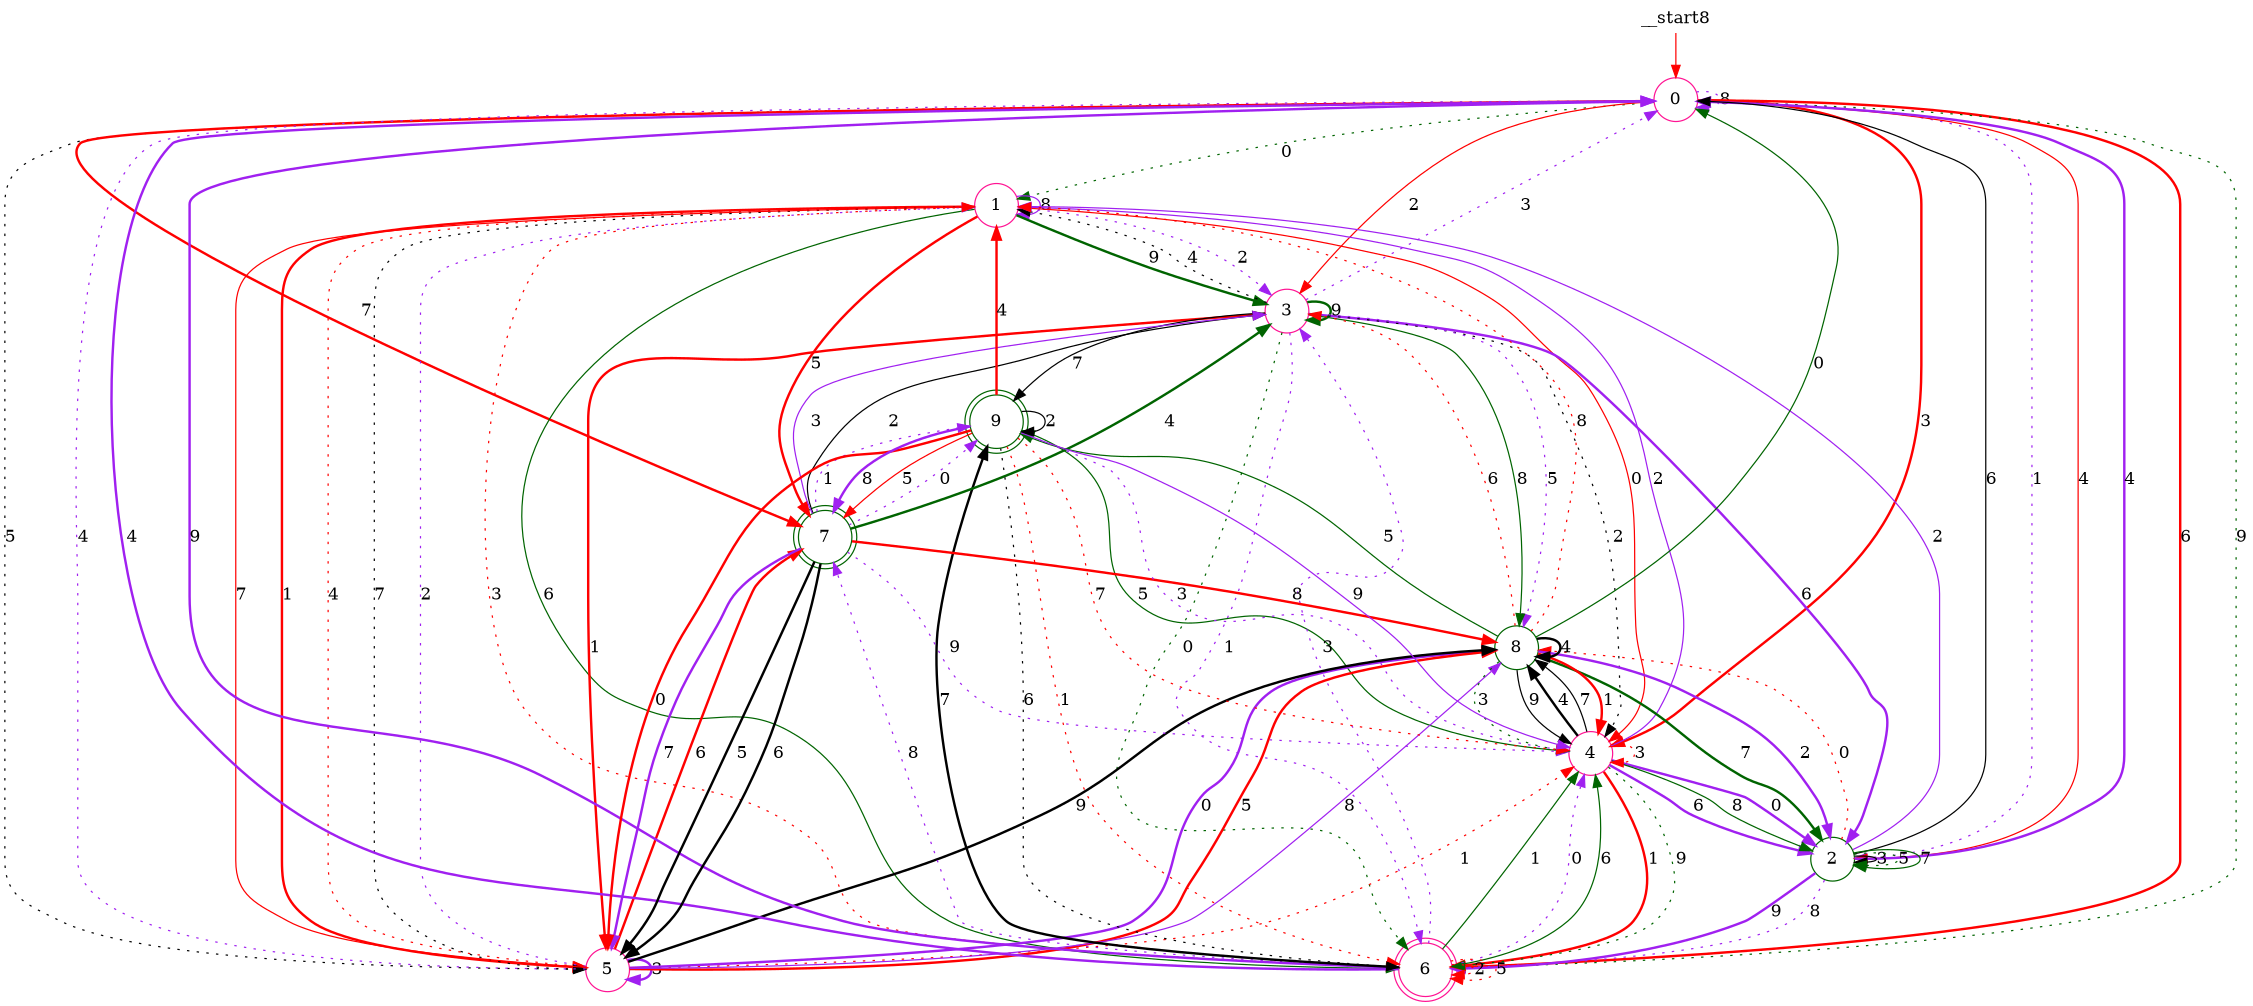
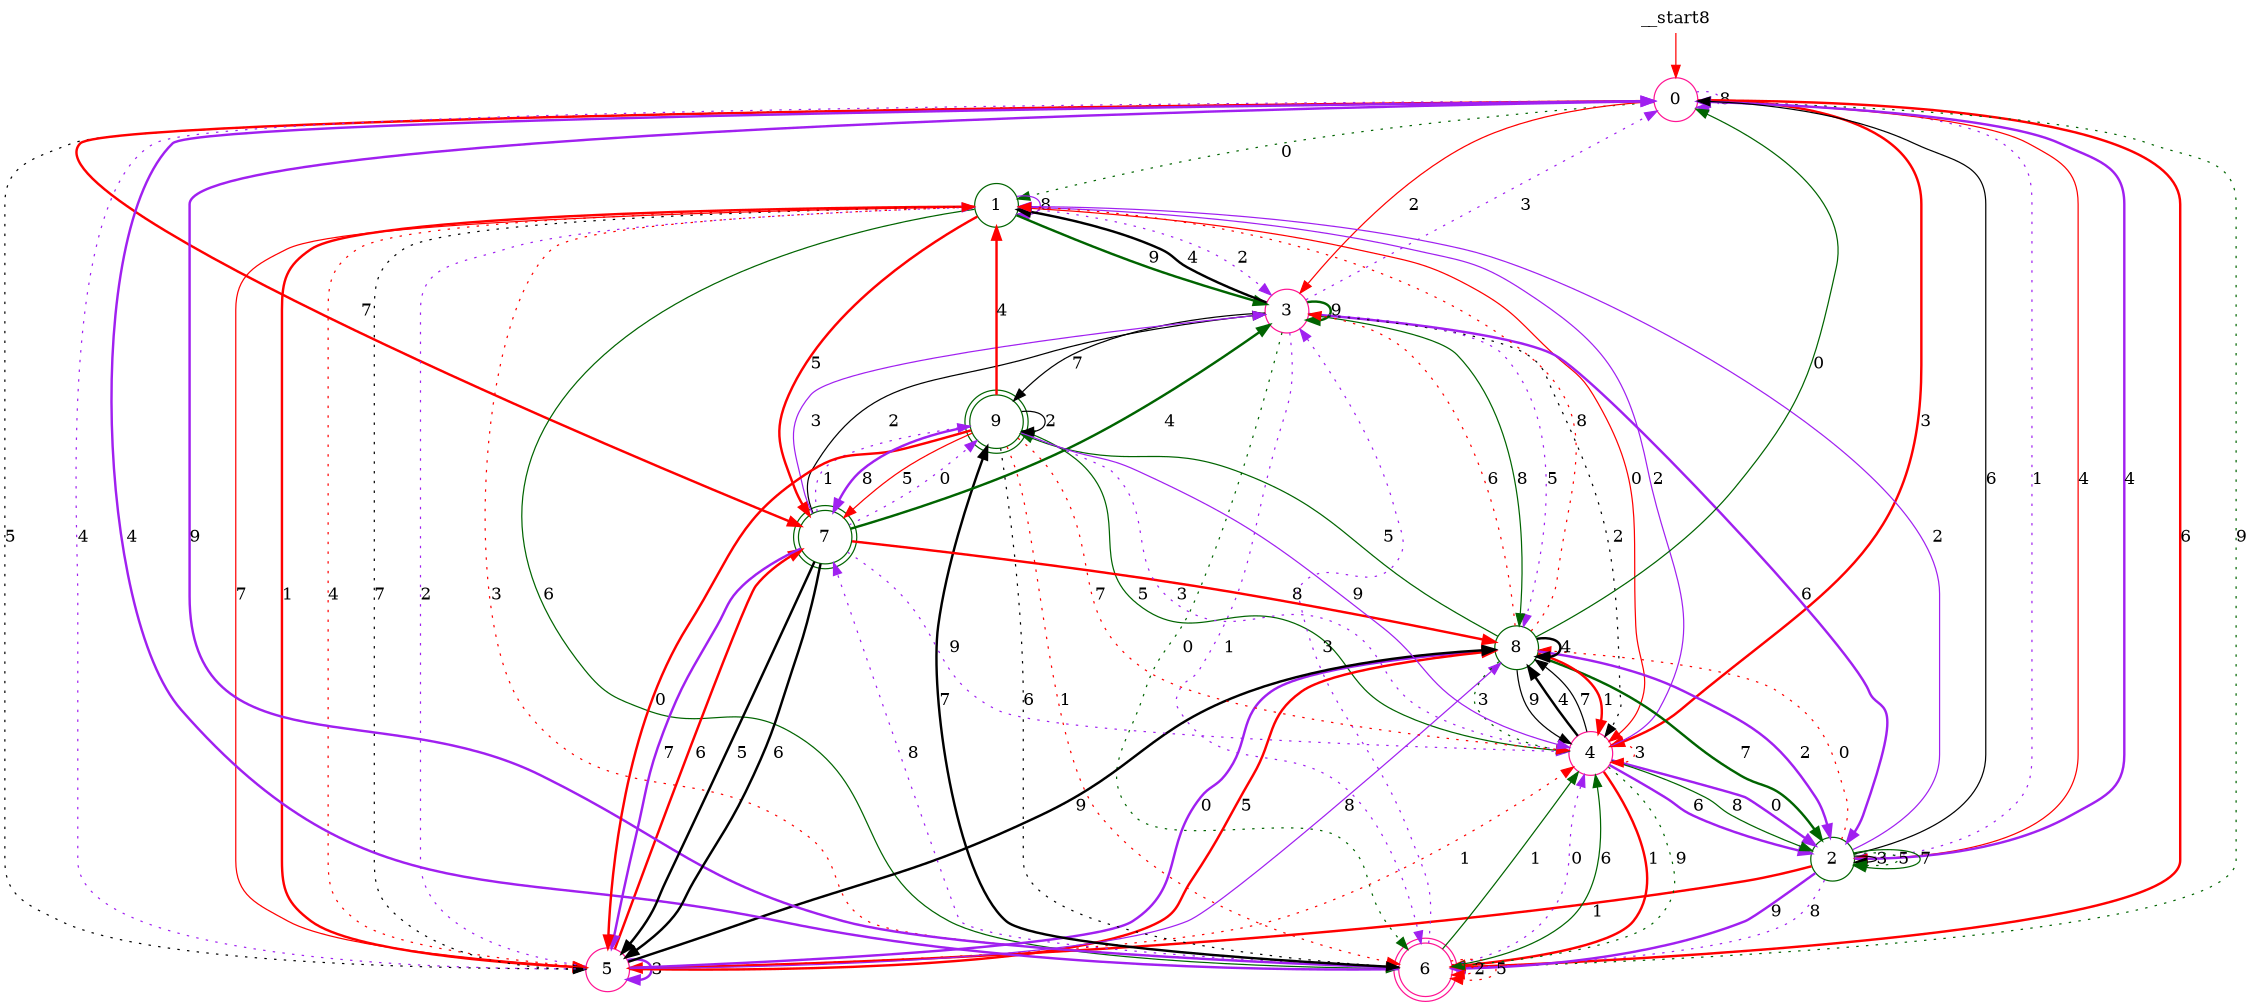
(997, 205) -> (997, 205)
(1153, 246) -> (1153, 246)
(652, 359) -> (1229, 940)
